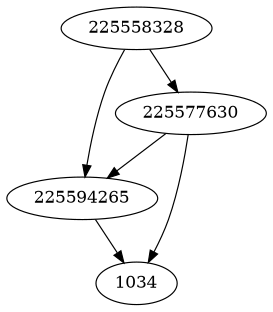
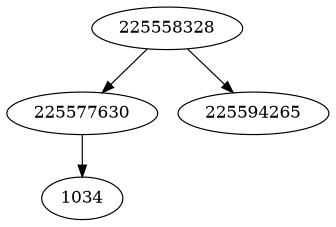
(141, 152) -> none
(106, 236) -> none
